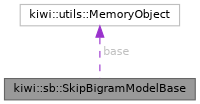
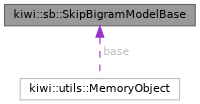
(100, 58) -> (100, 58)
